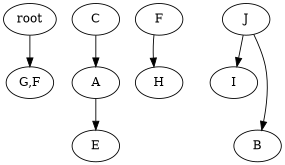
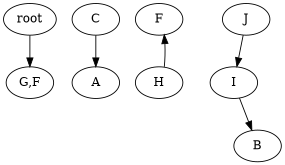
(153, 46) -> (165, 55)
(267, 77) -> (244, 110)
(96, 146) -> none
